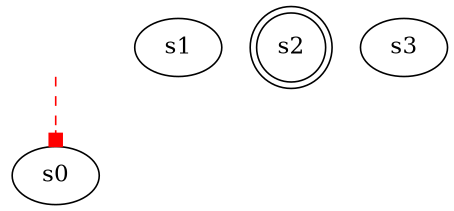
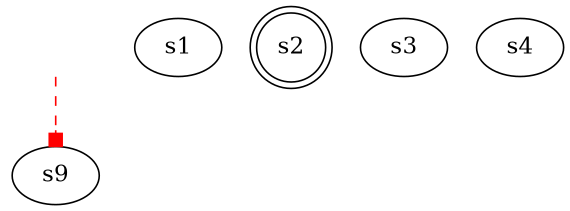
none -> (520, 47)
(56, 176) -> (56, 176)
